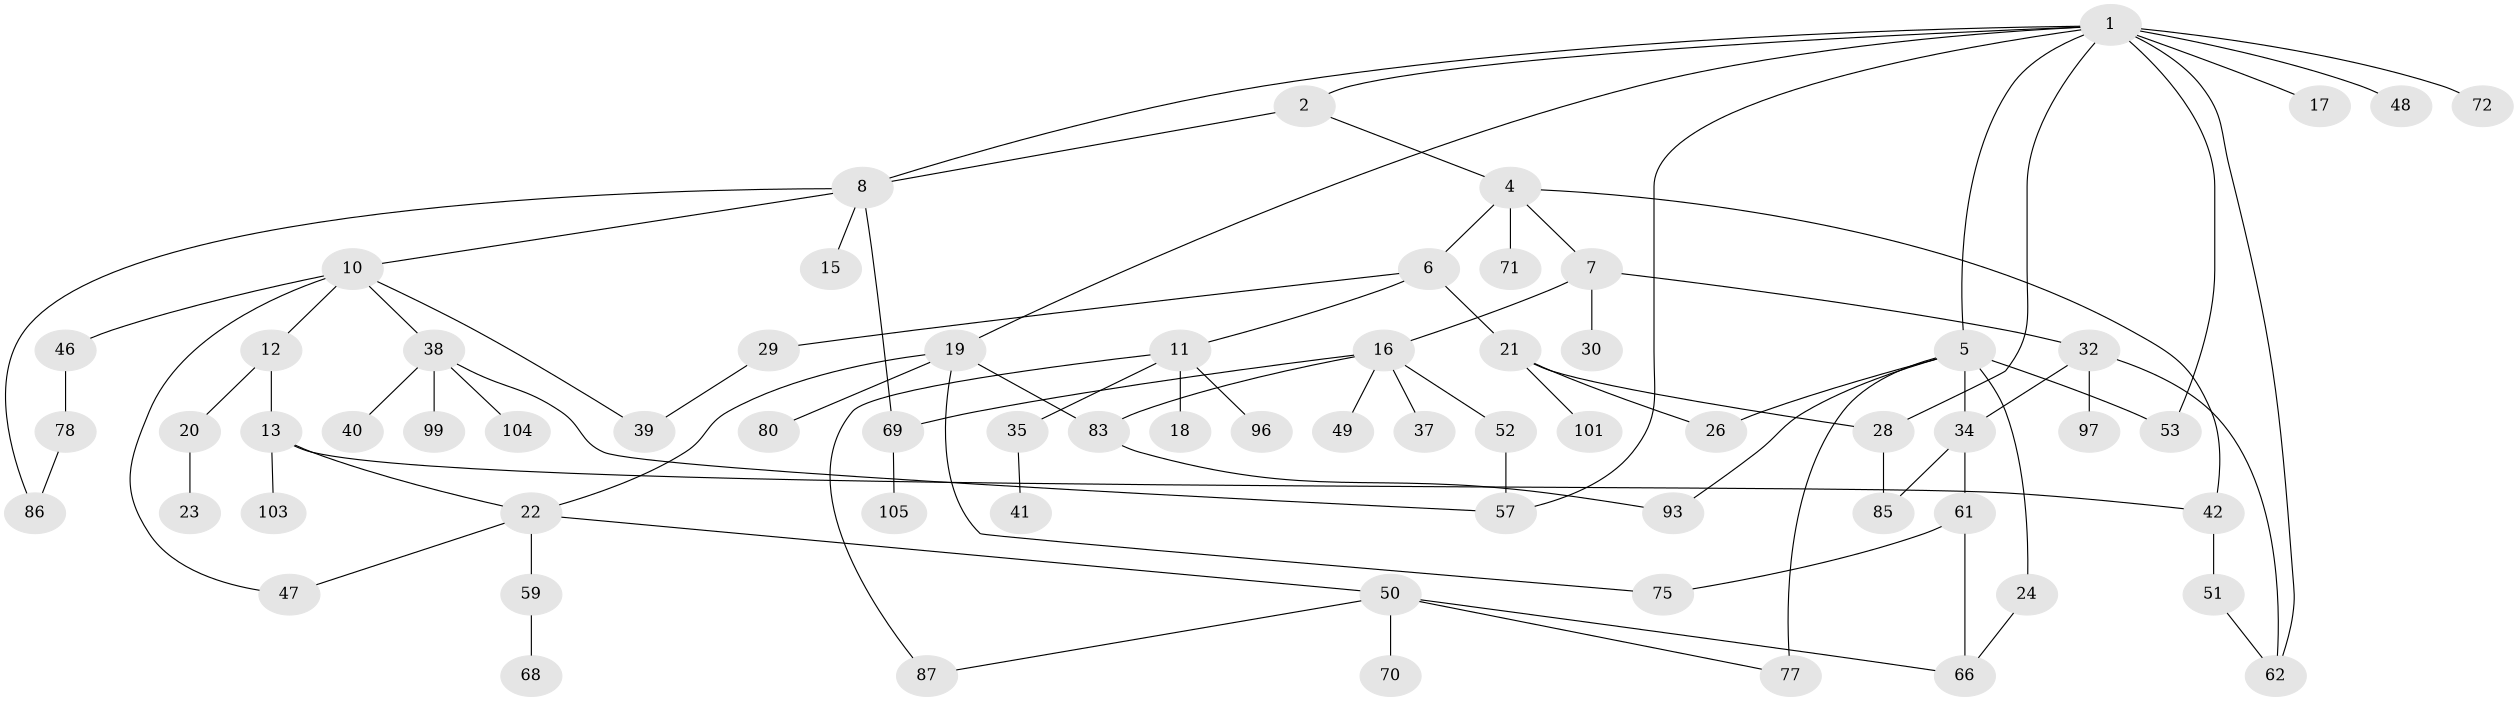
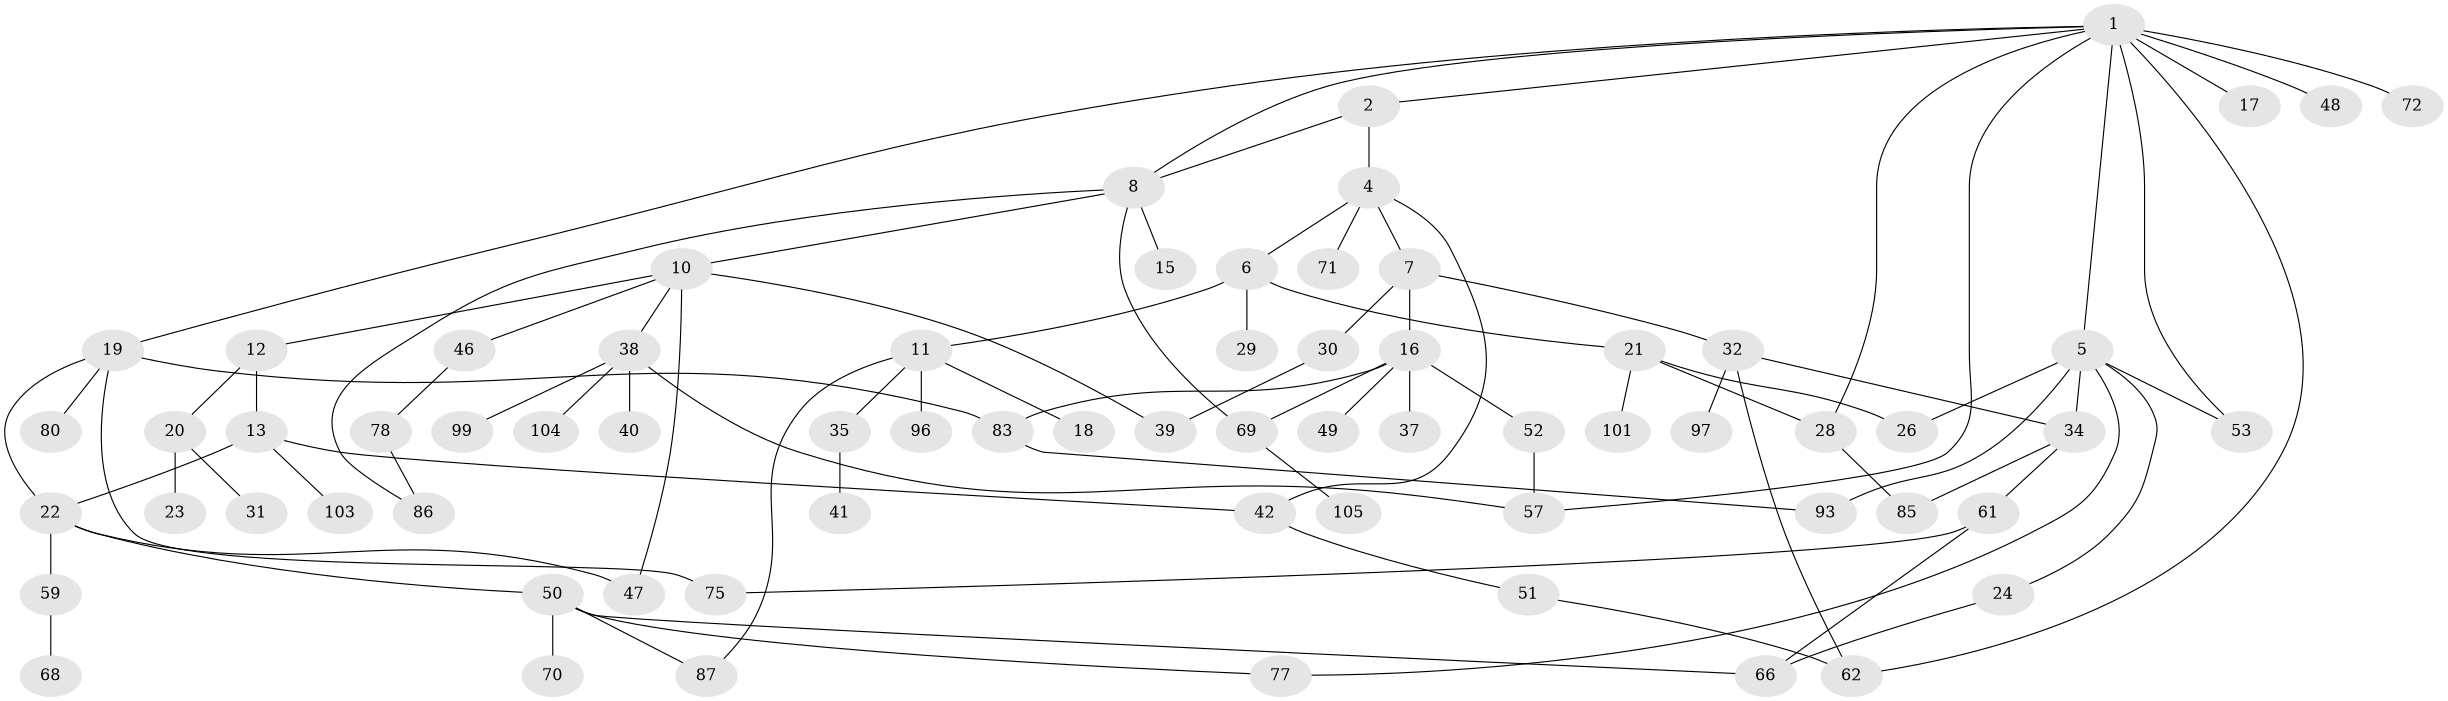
(706, 391) -> (1233, 398)
none -> (257, 513)
